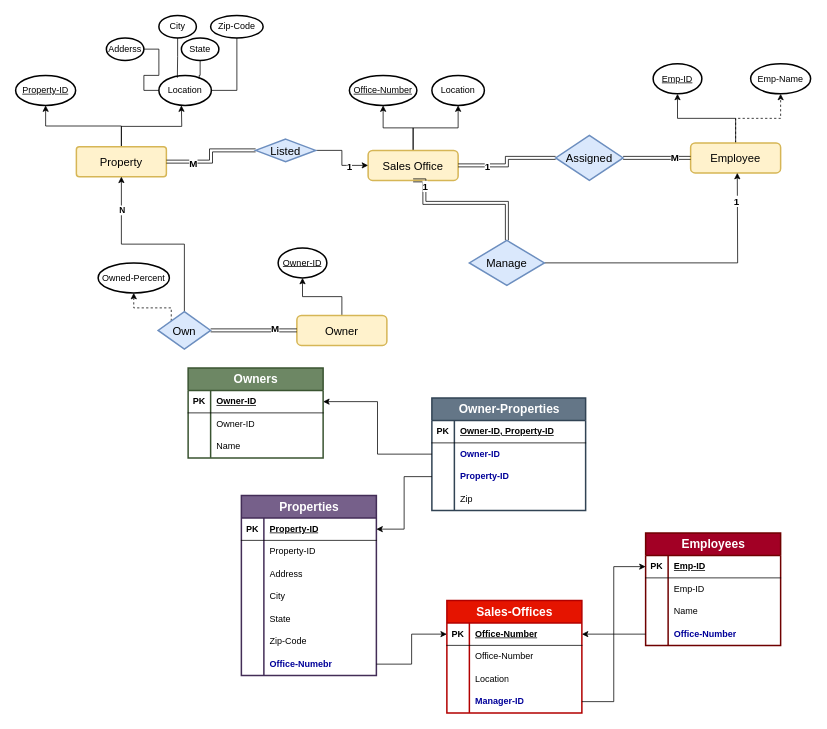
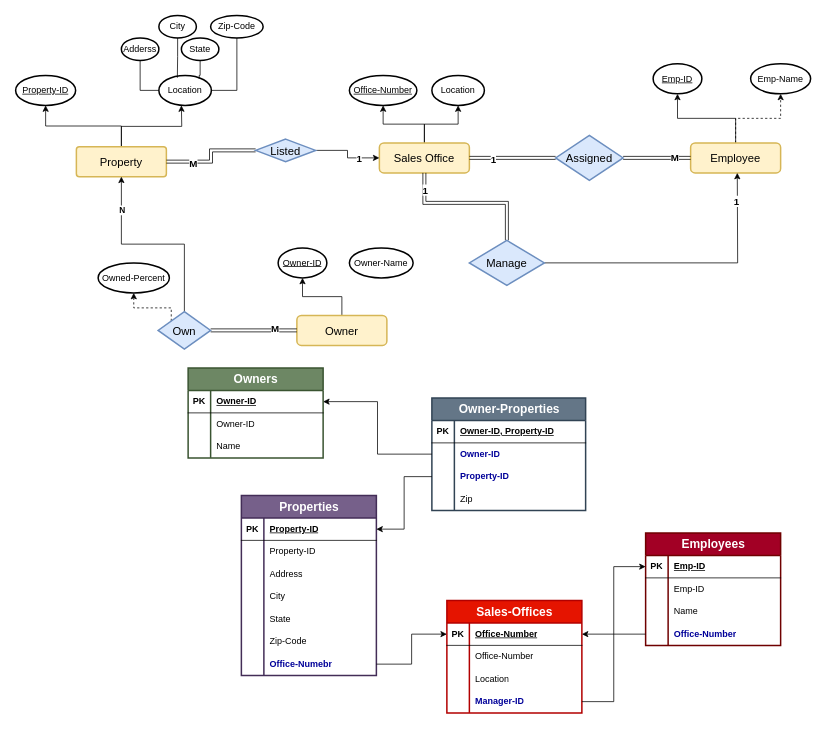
(125, 49) -> (140, 49)
(413, 165) -> (424, 158)
none -> (381, 263)
